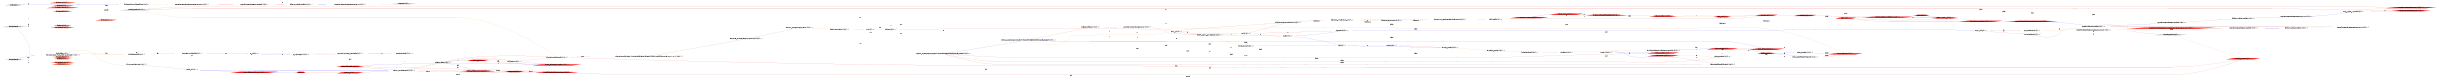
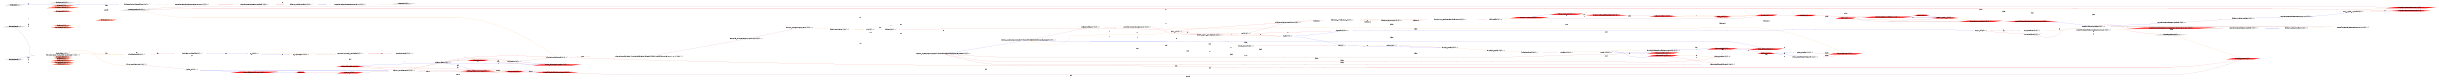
(63, 3) -> (63, 3)
none -> (63, 61)
